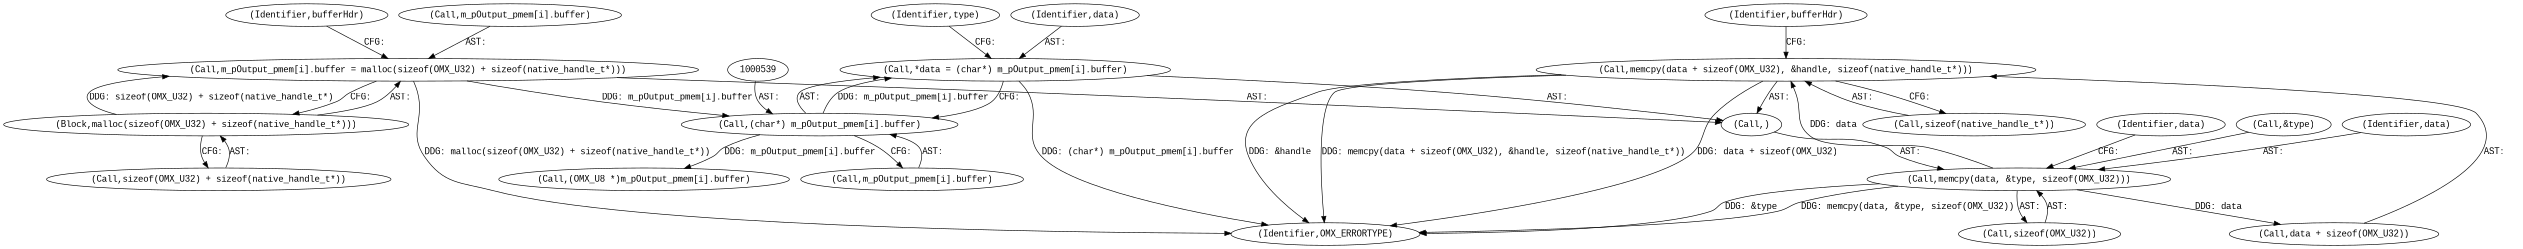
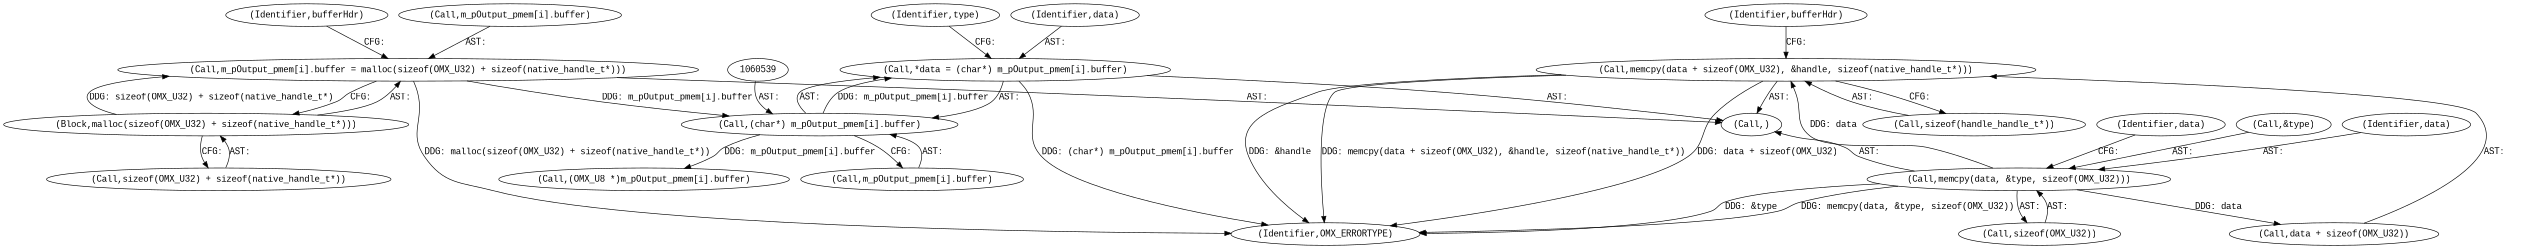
(758, 70) -> (758, 70)
(1012, 97) -> (1012, 97)
(1974, 125) -> (1974, 125)
(1858, 140) -> (1849, 149)
